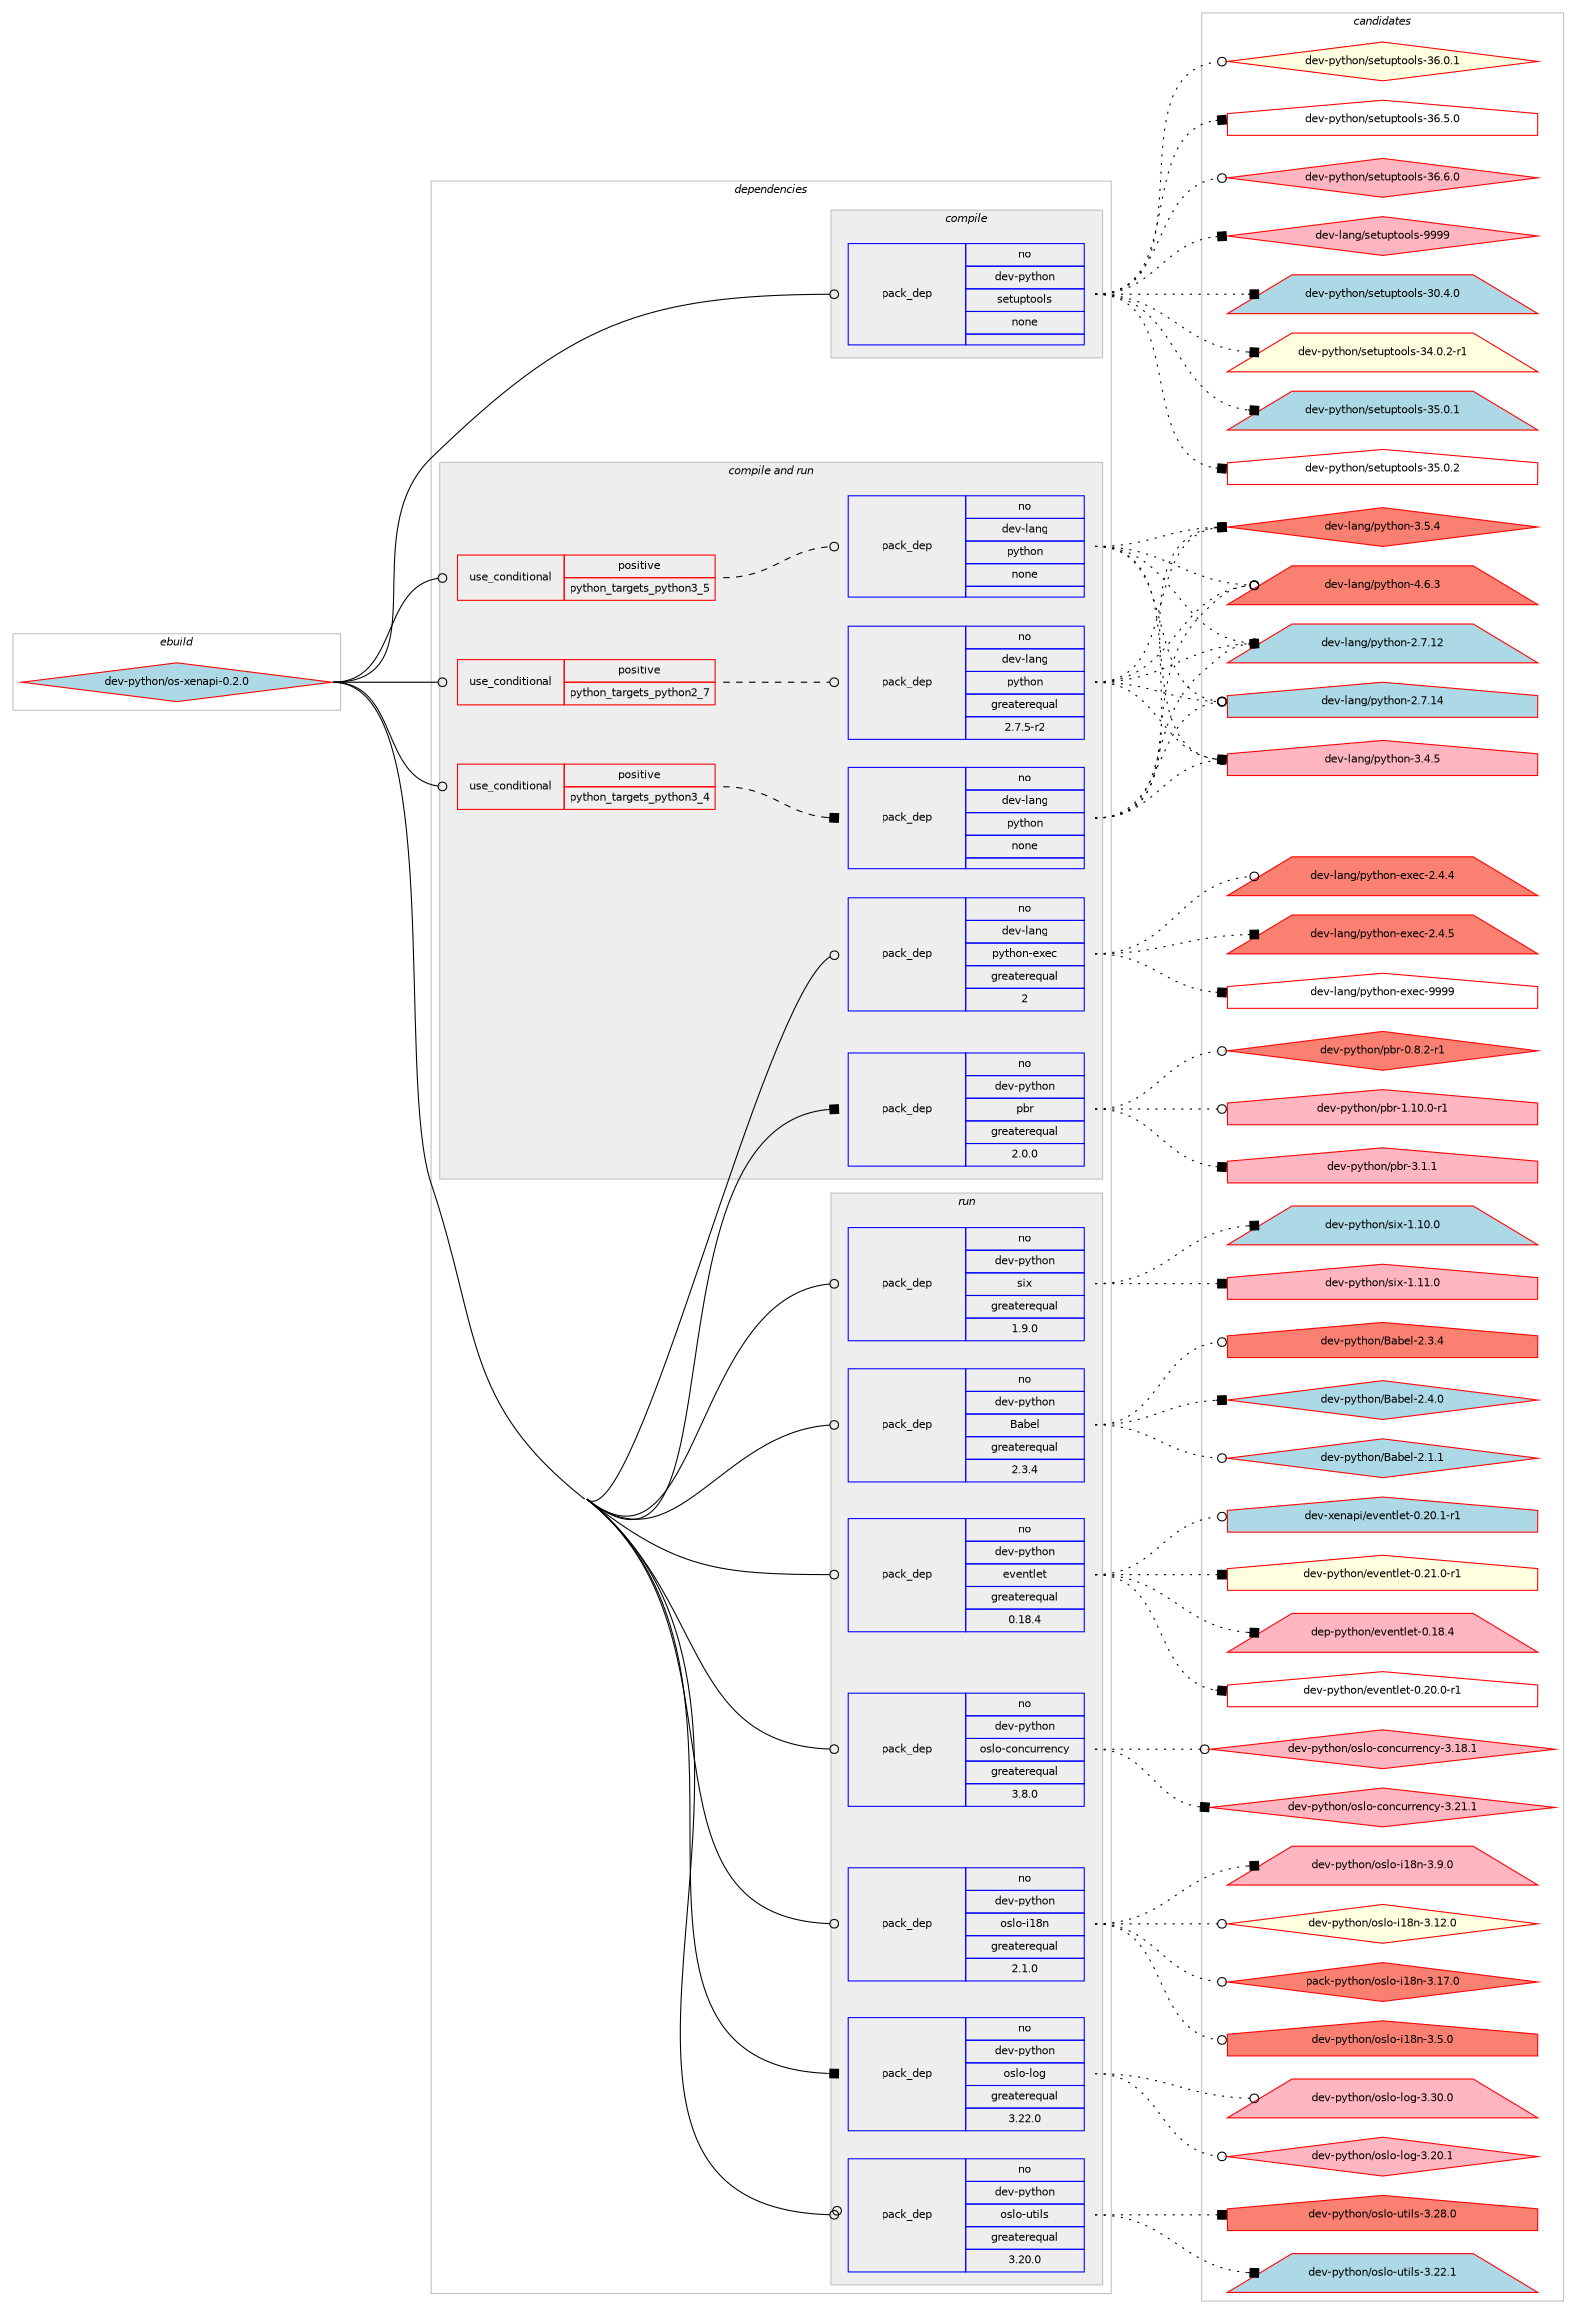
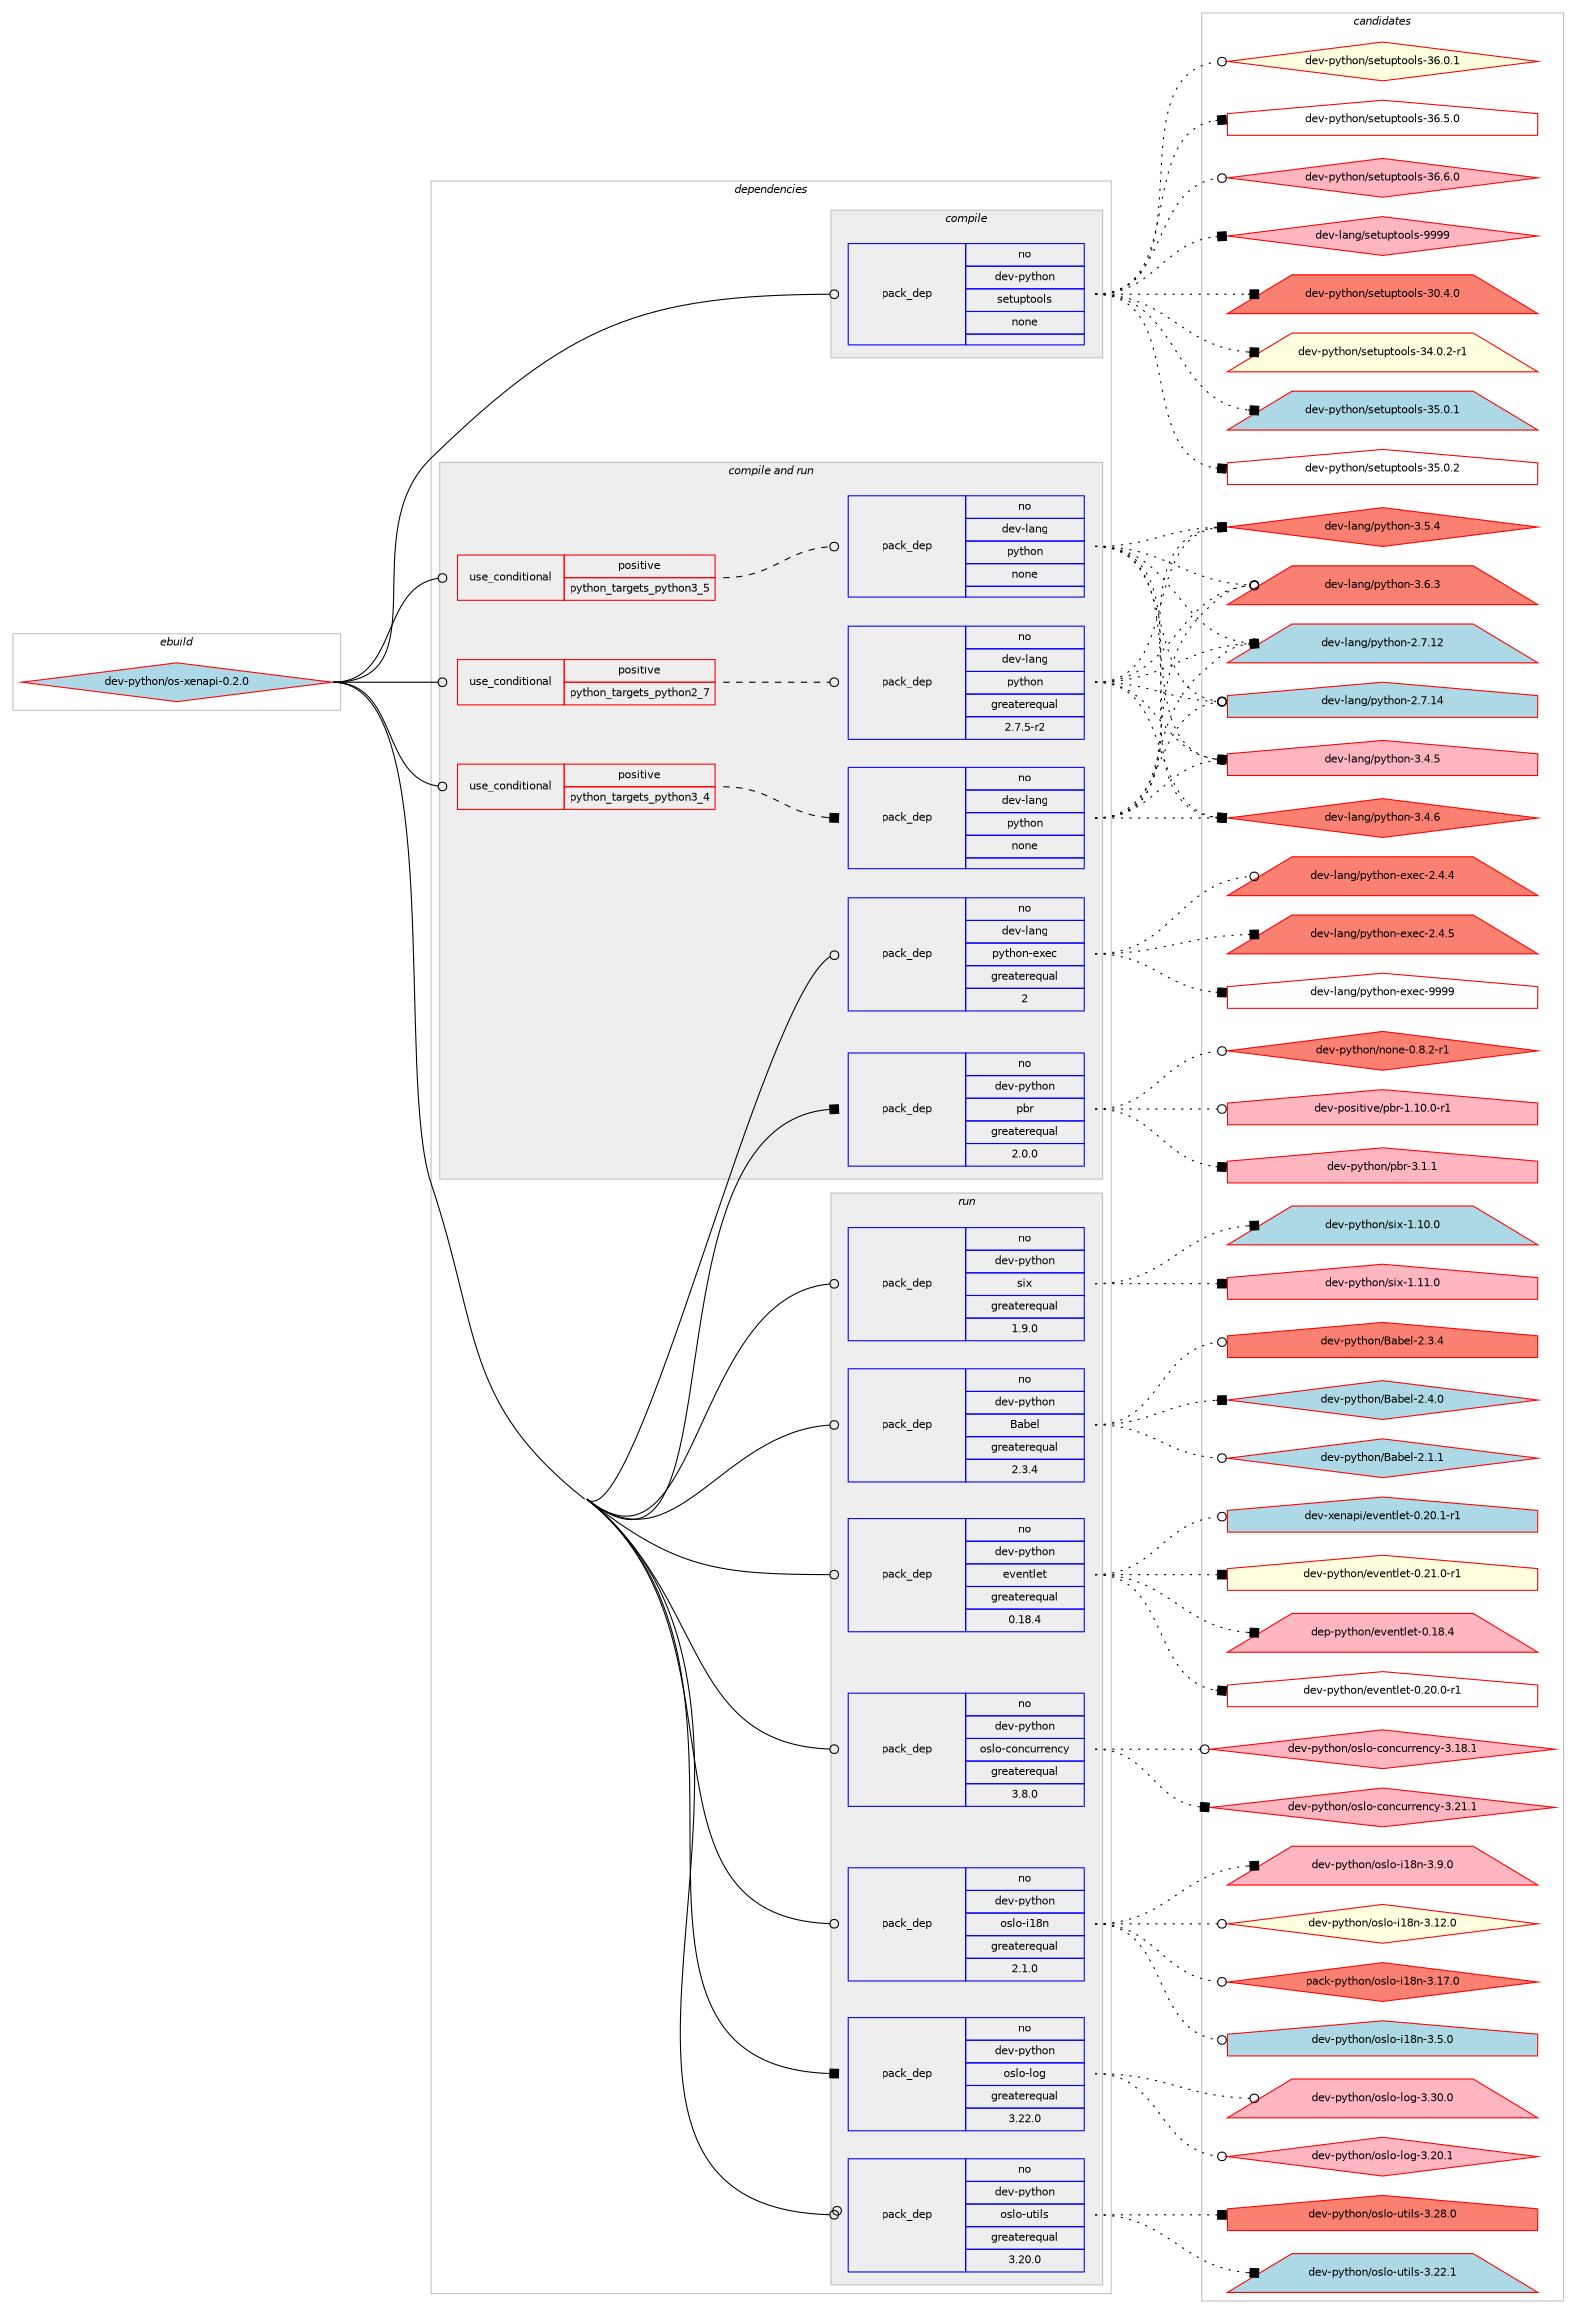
(1383, 294) -> (1383, 294)
(1383, 585) -> (1383, 585)
none -> (1383, 818)
(1383, 1051) -> (1383, 1051)
(1383, 1109) -> (1383, 1109)
(1383, 2040) -> (1383, 2040)
